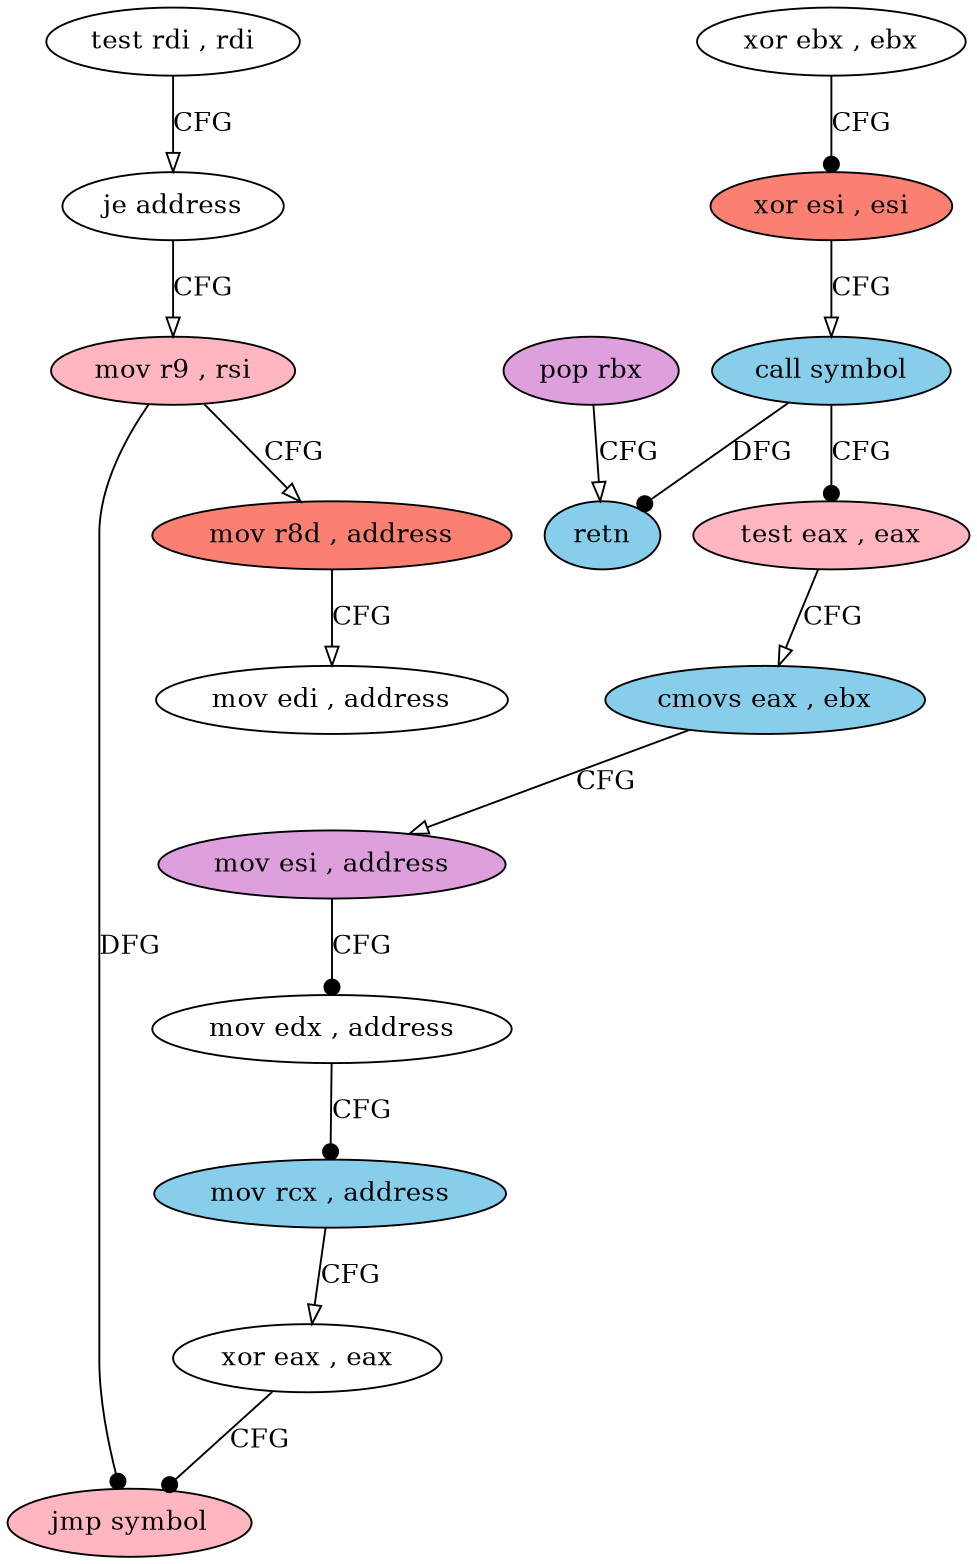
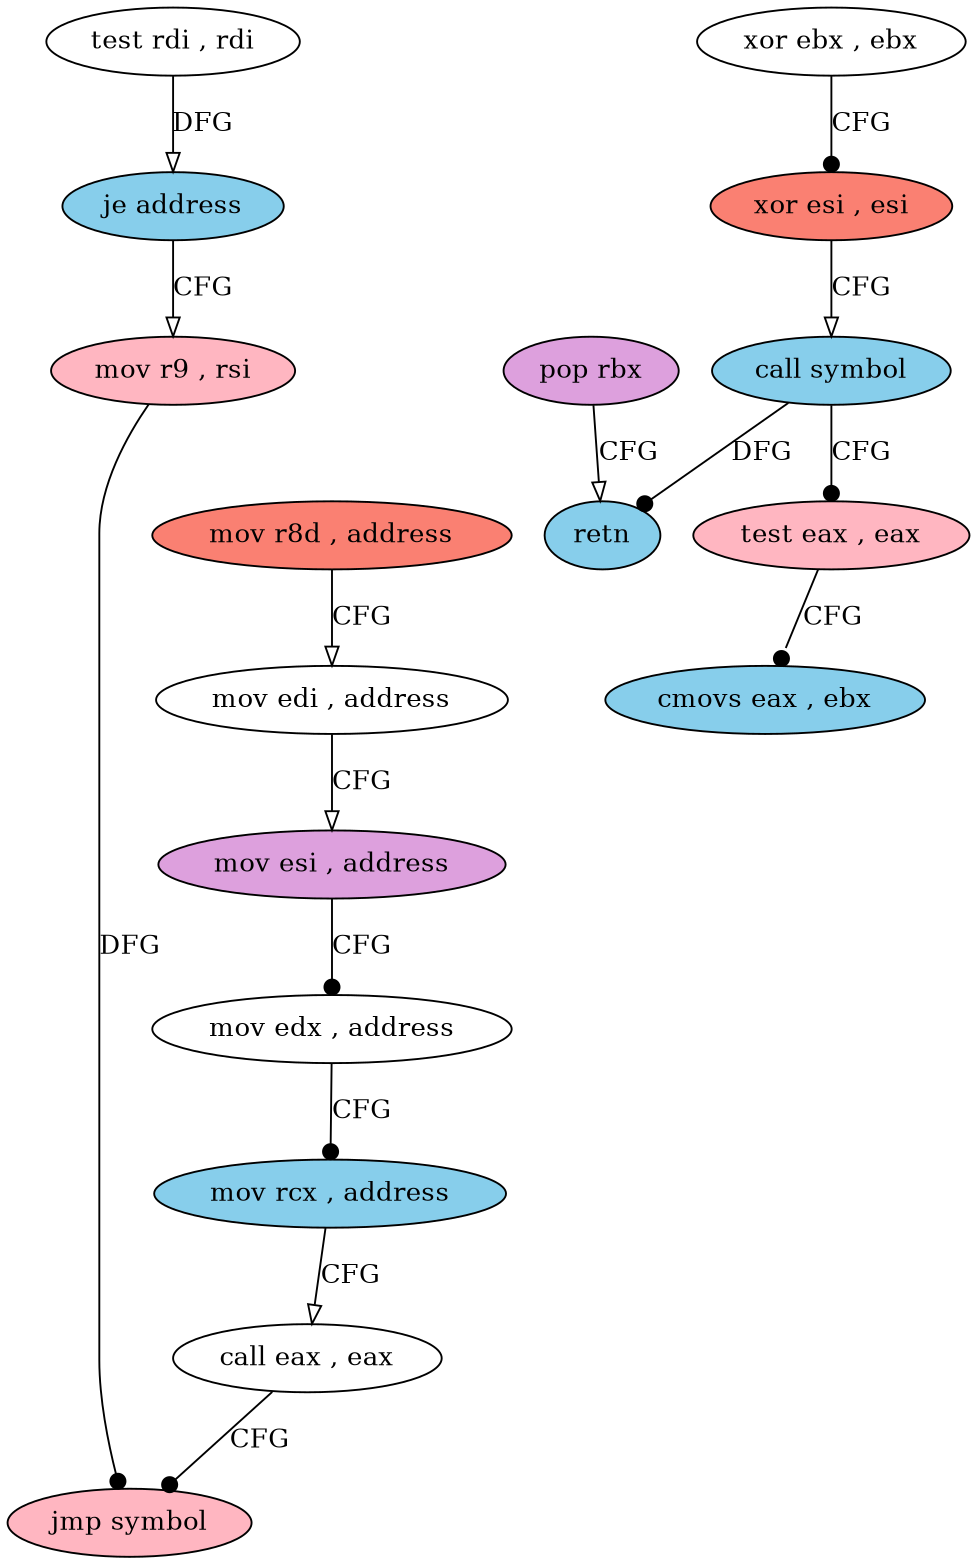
(203, 124) -> (203, 124)
(173, 206) -> (173, 206)
(246, 446) -> none
(802, 609) -> (802, 609)
(558, 779) -> (332, 773)
(307, 1358) -> (307, 1358)
